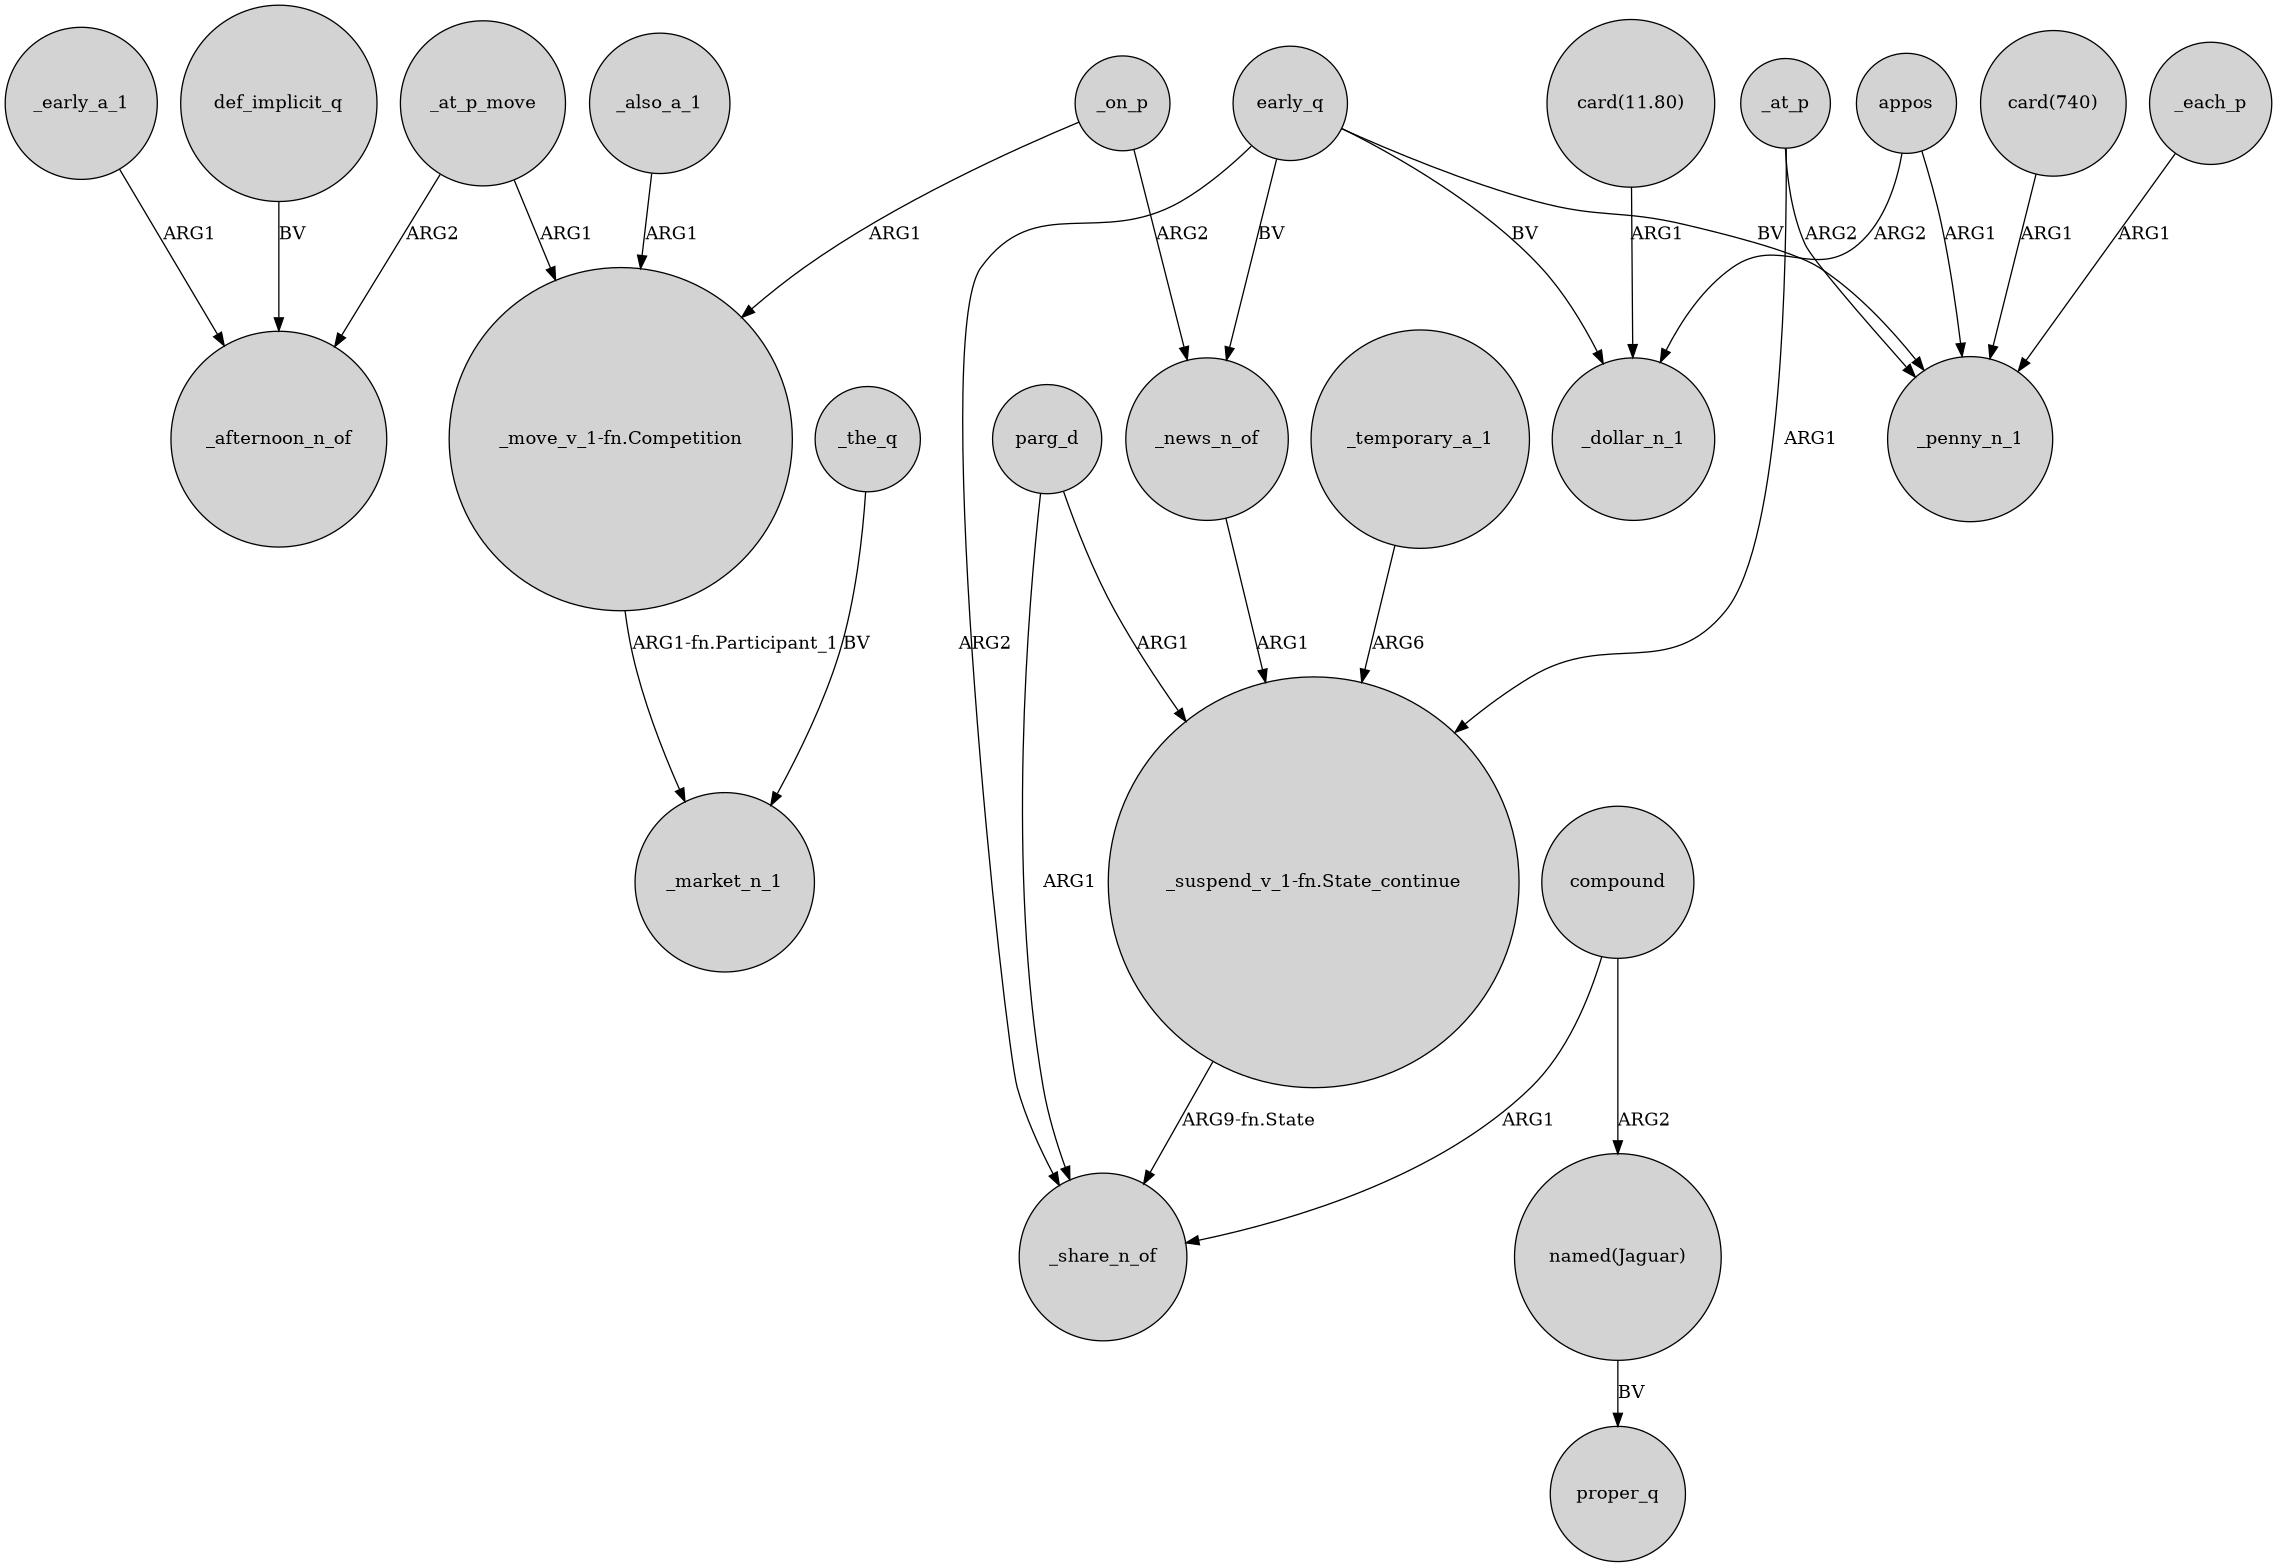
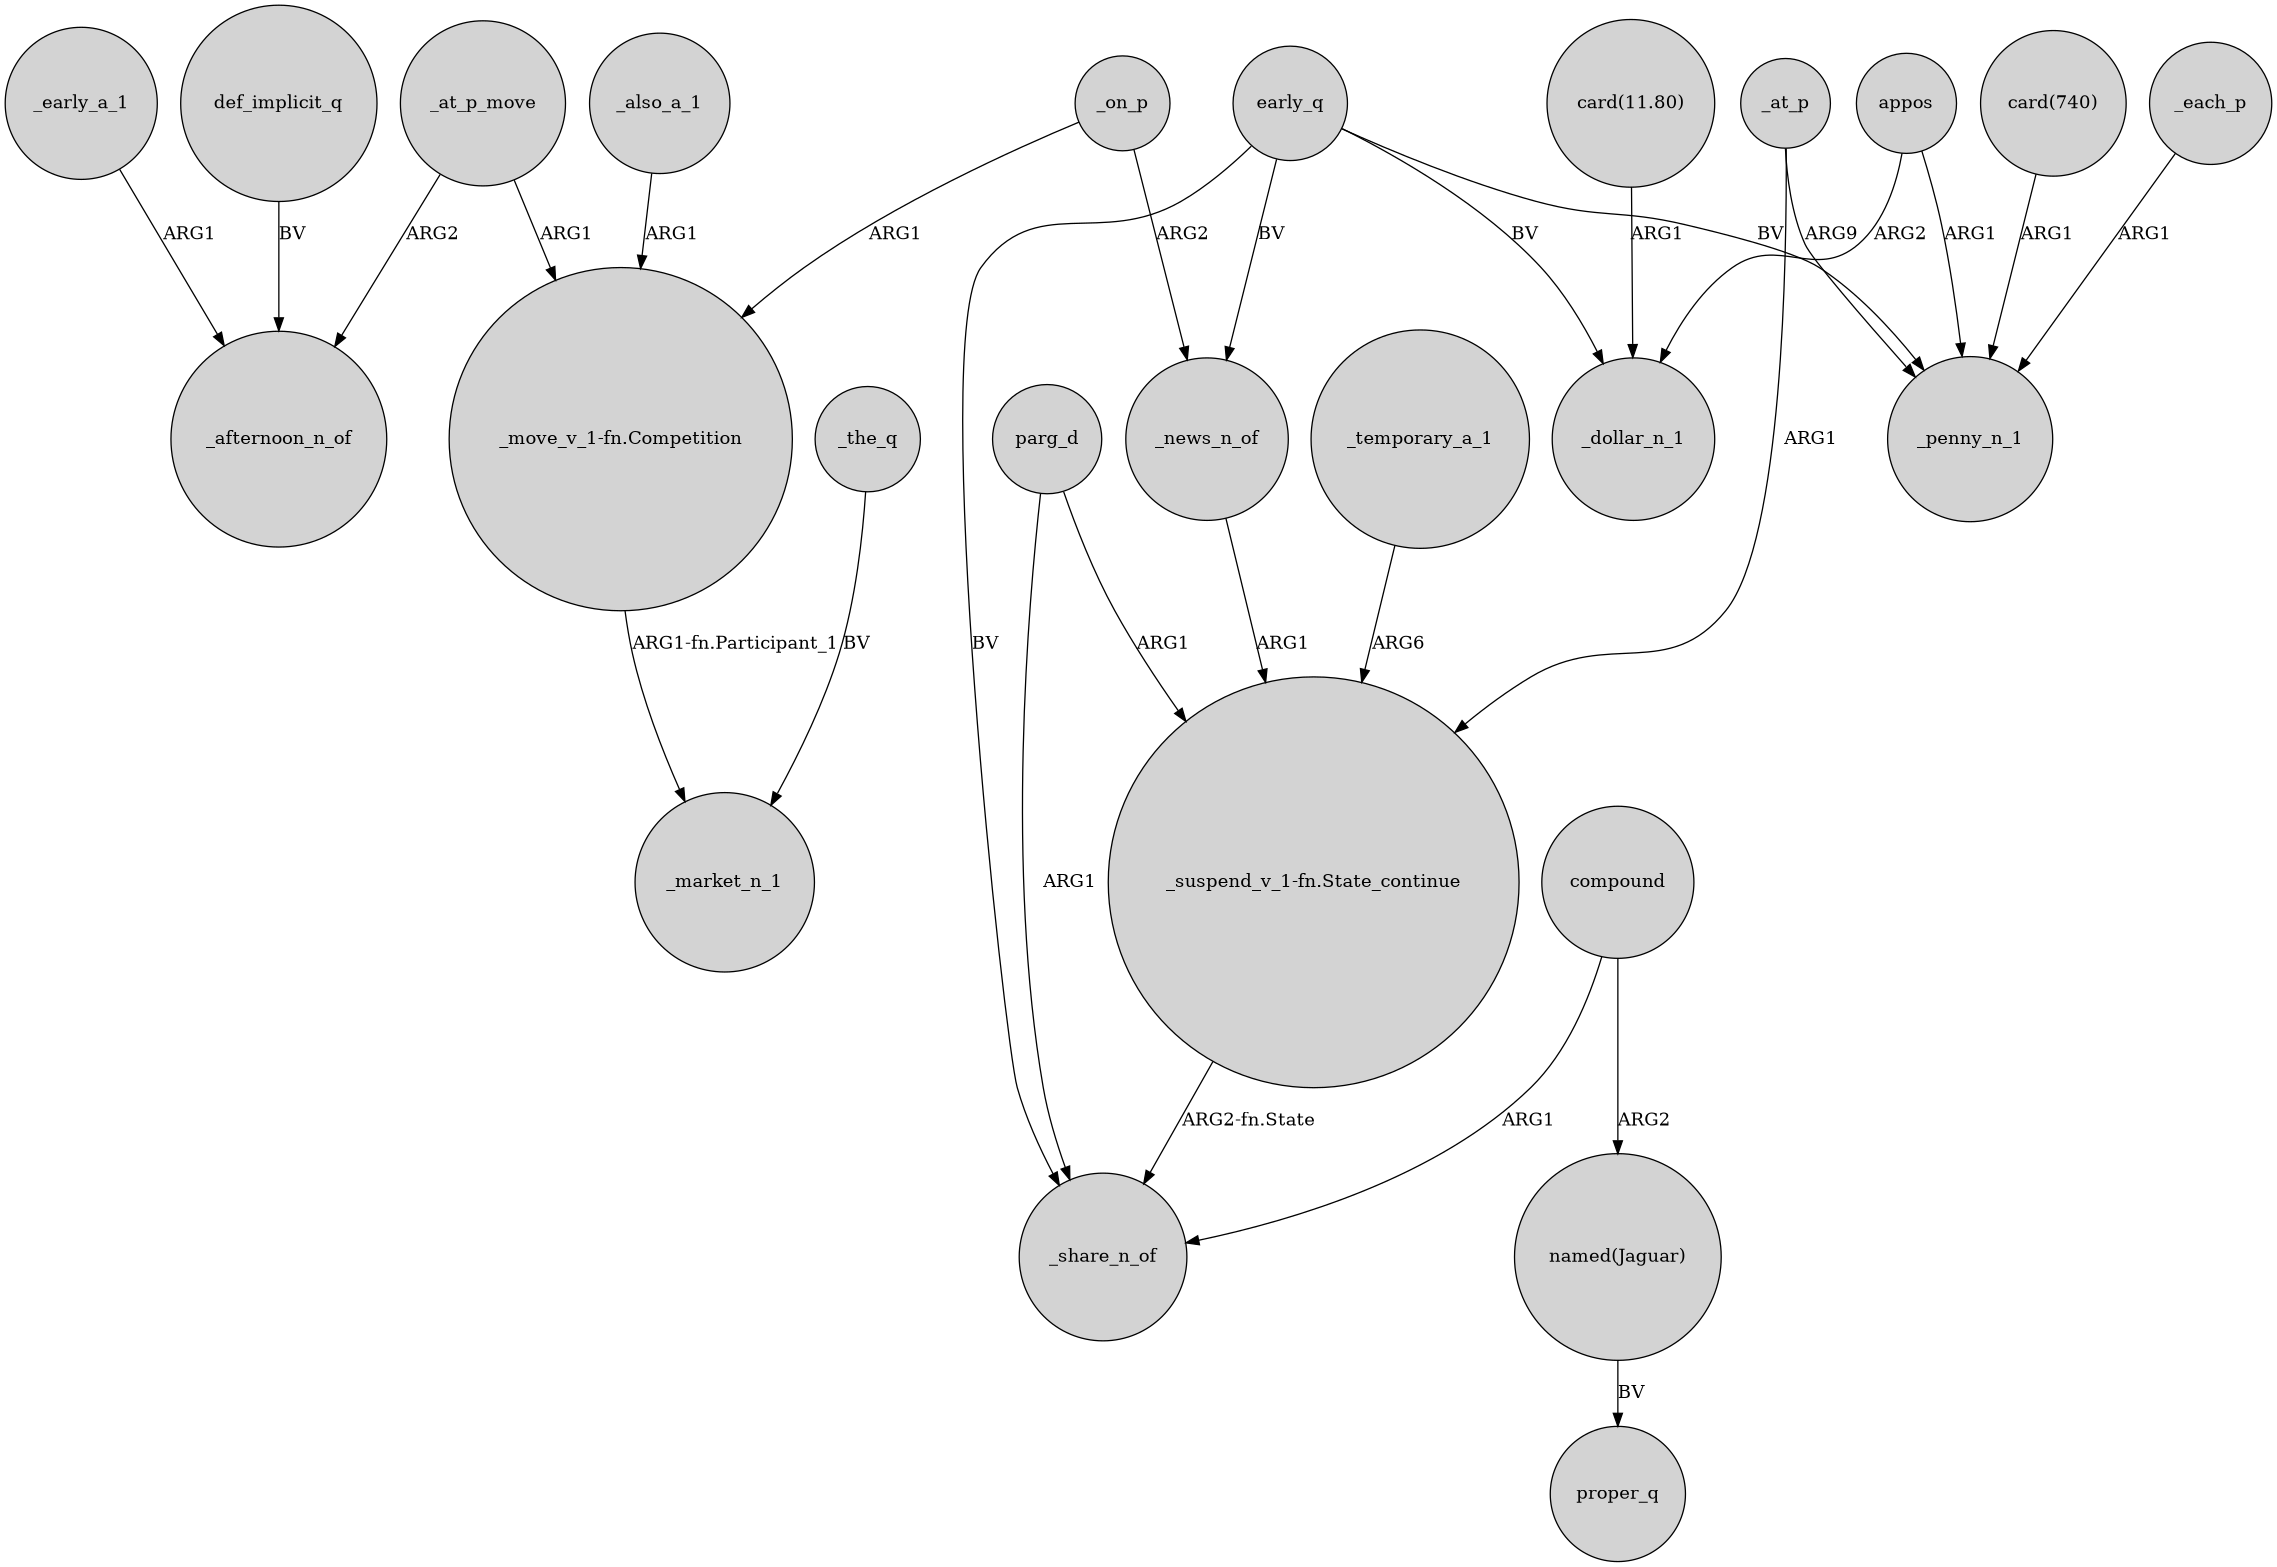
(1832, 235) -> (1832, 235)
(985, 644) -> (985, 644)
(1249, 1121) -> (1249, 1121)
